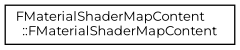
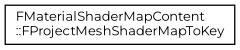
(120, 25) -> (120, 25)
